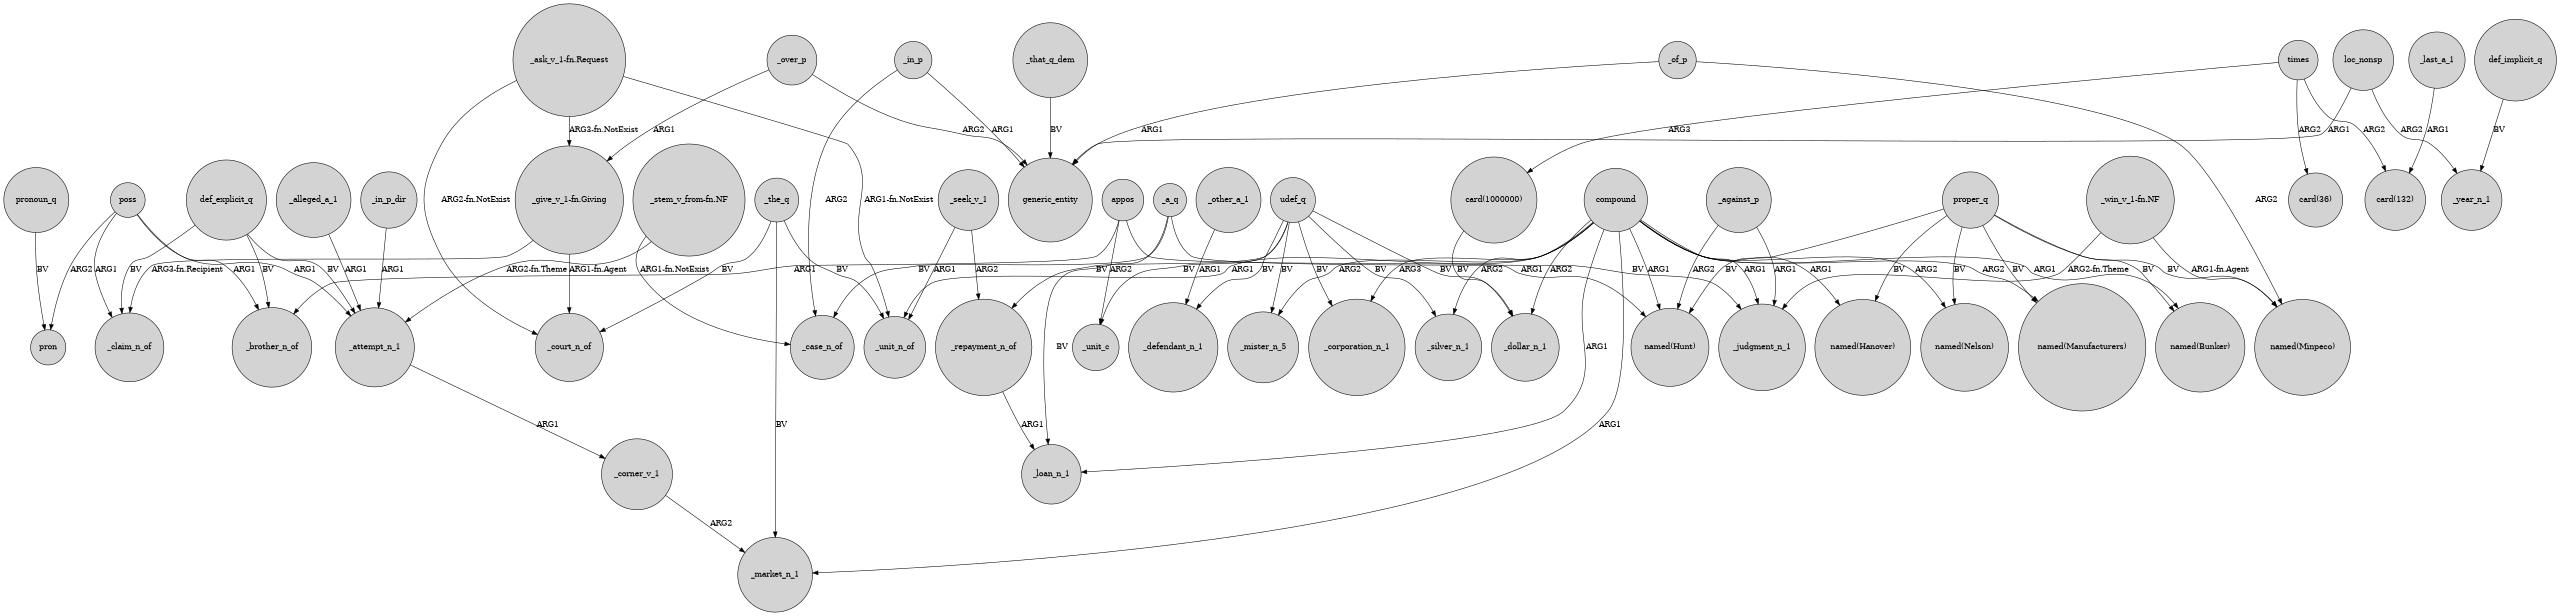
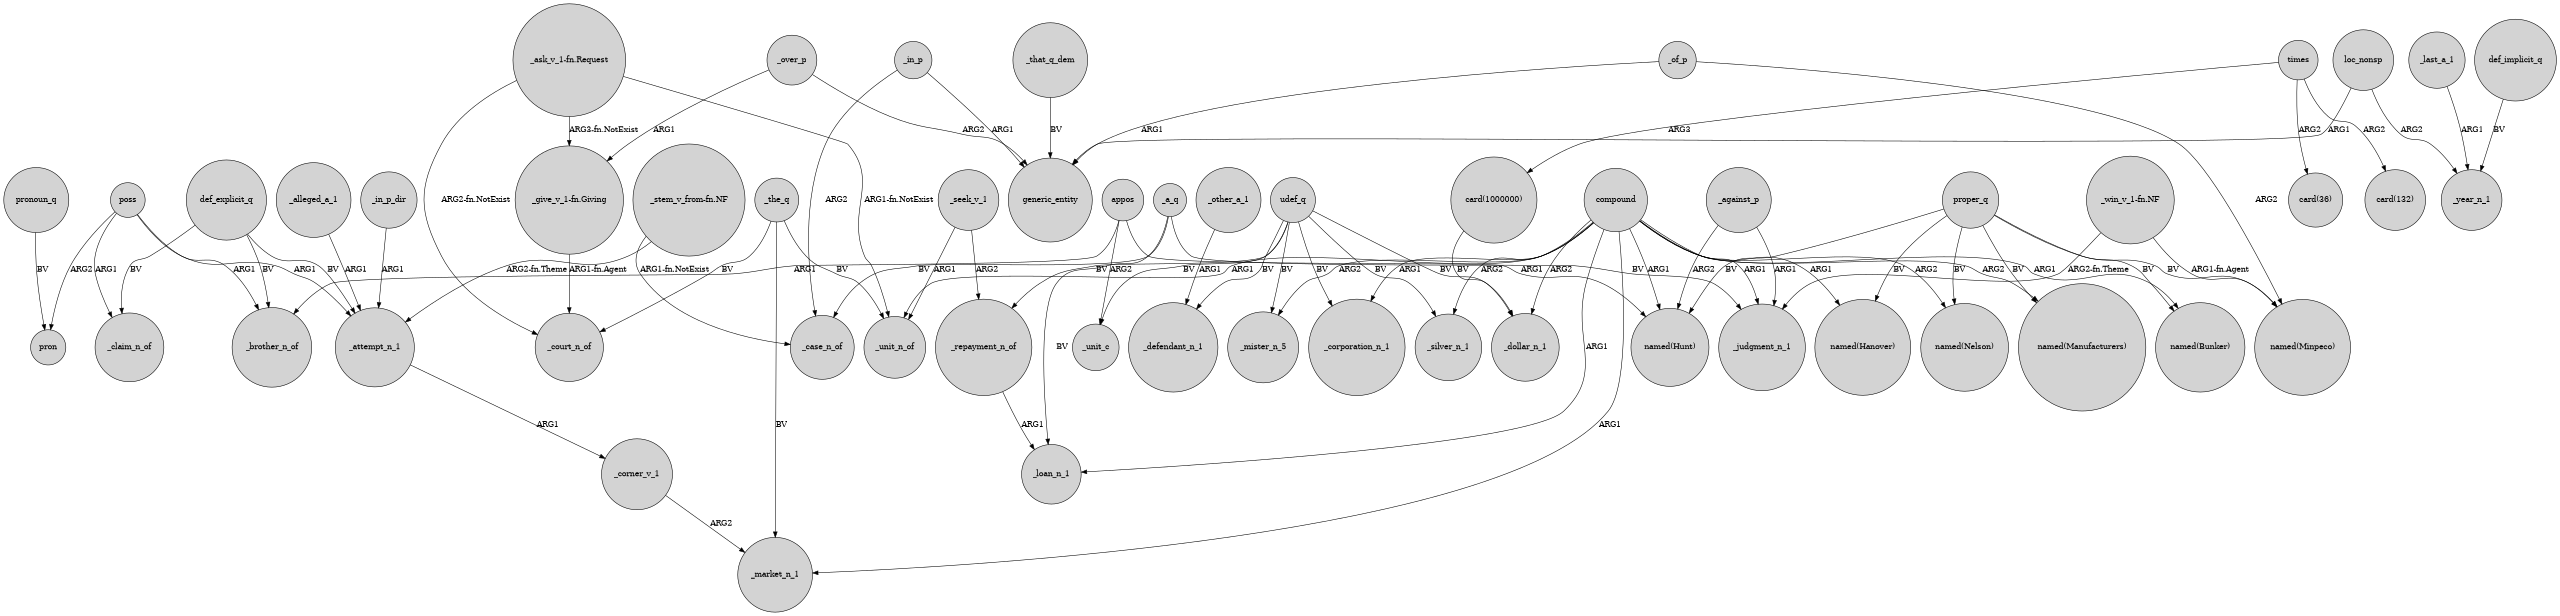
(2426, 129) -> (2459, 125)
(321, 259) -> none
(1410, 270) -> (1410, 270)
